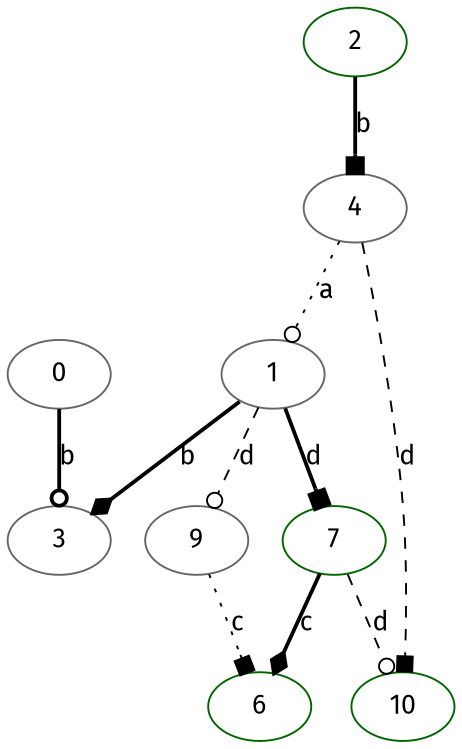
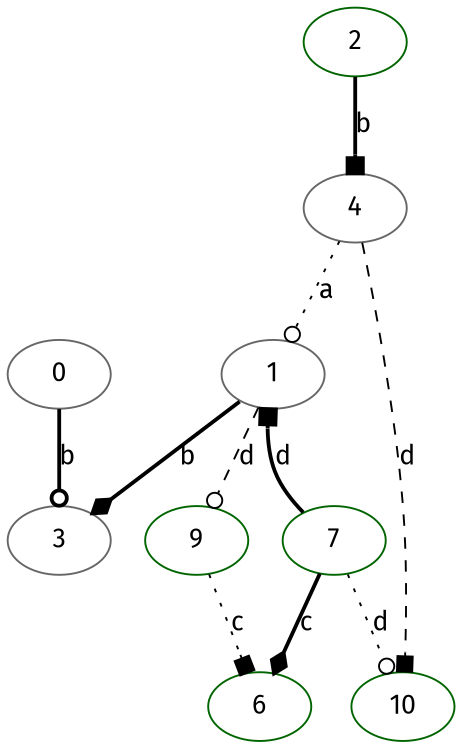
(300, 448) -> (276, 474)
(197, 540) -> (197, 540)
(366, 617) -> (366, 617)
